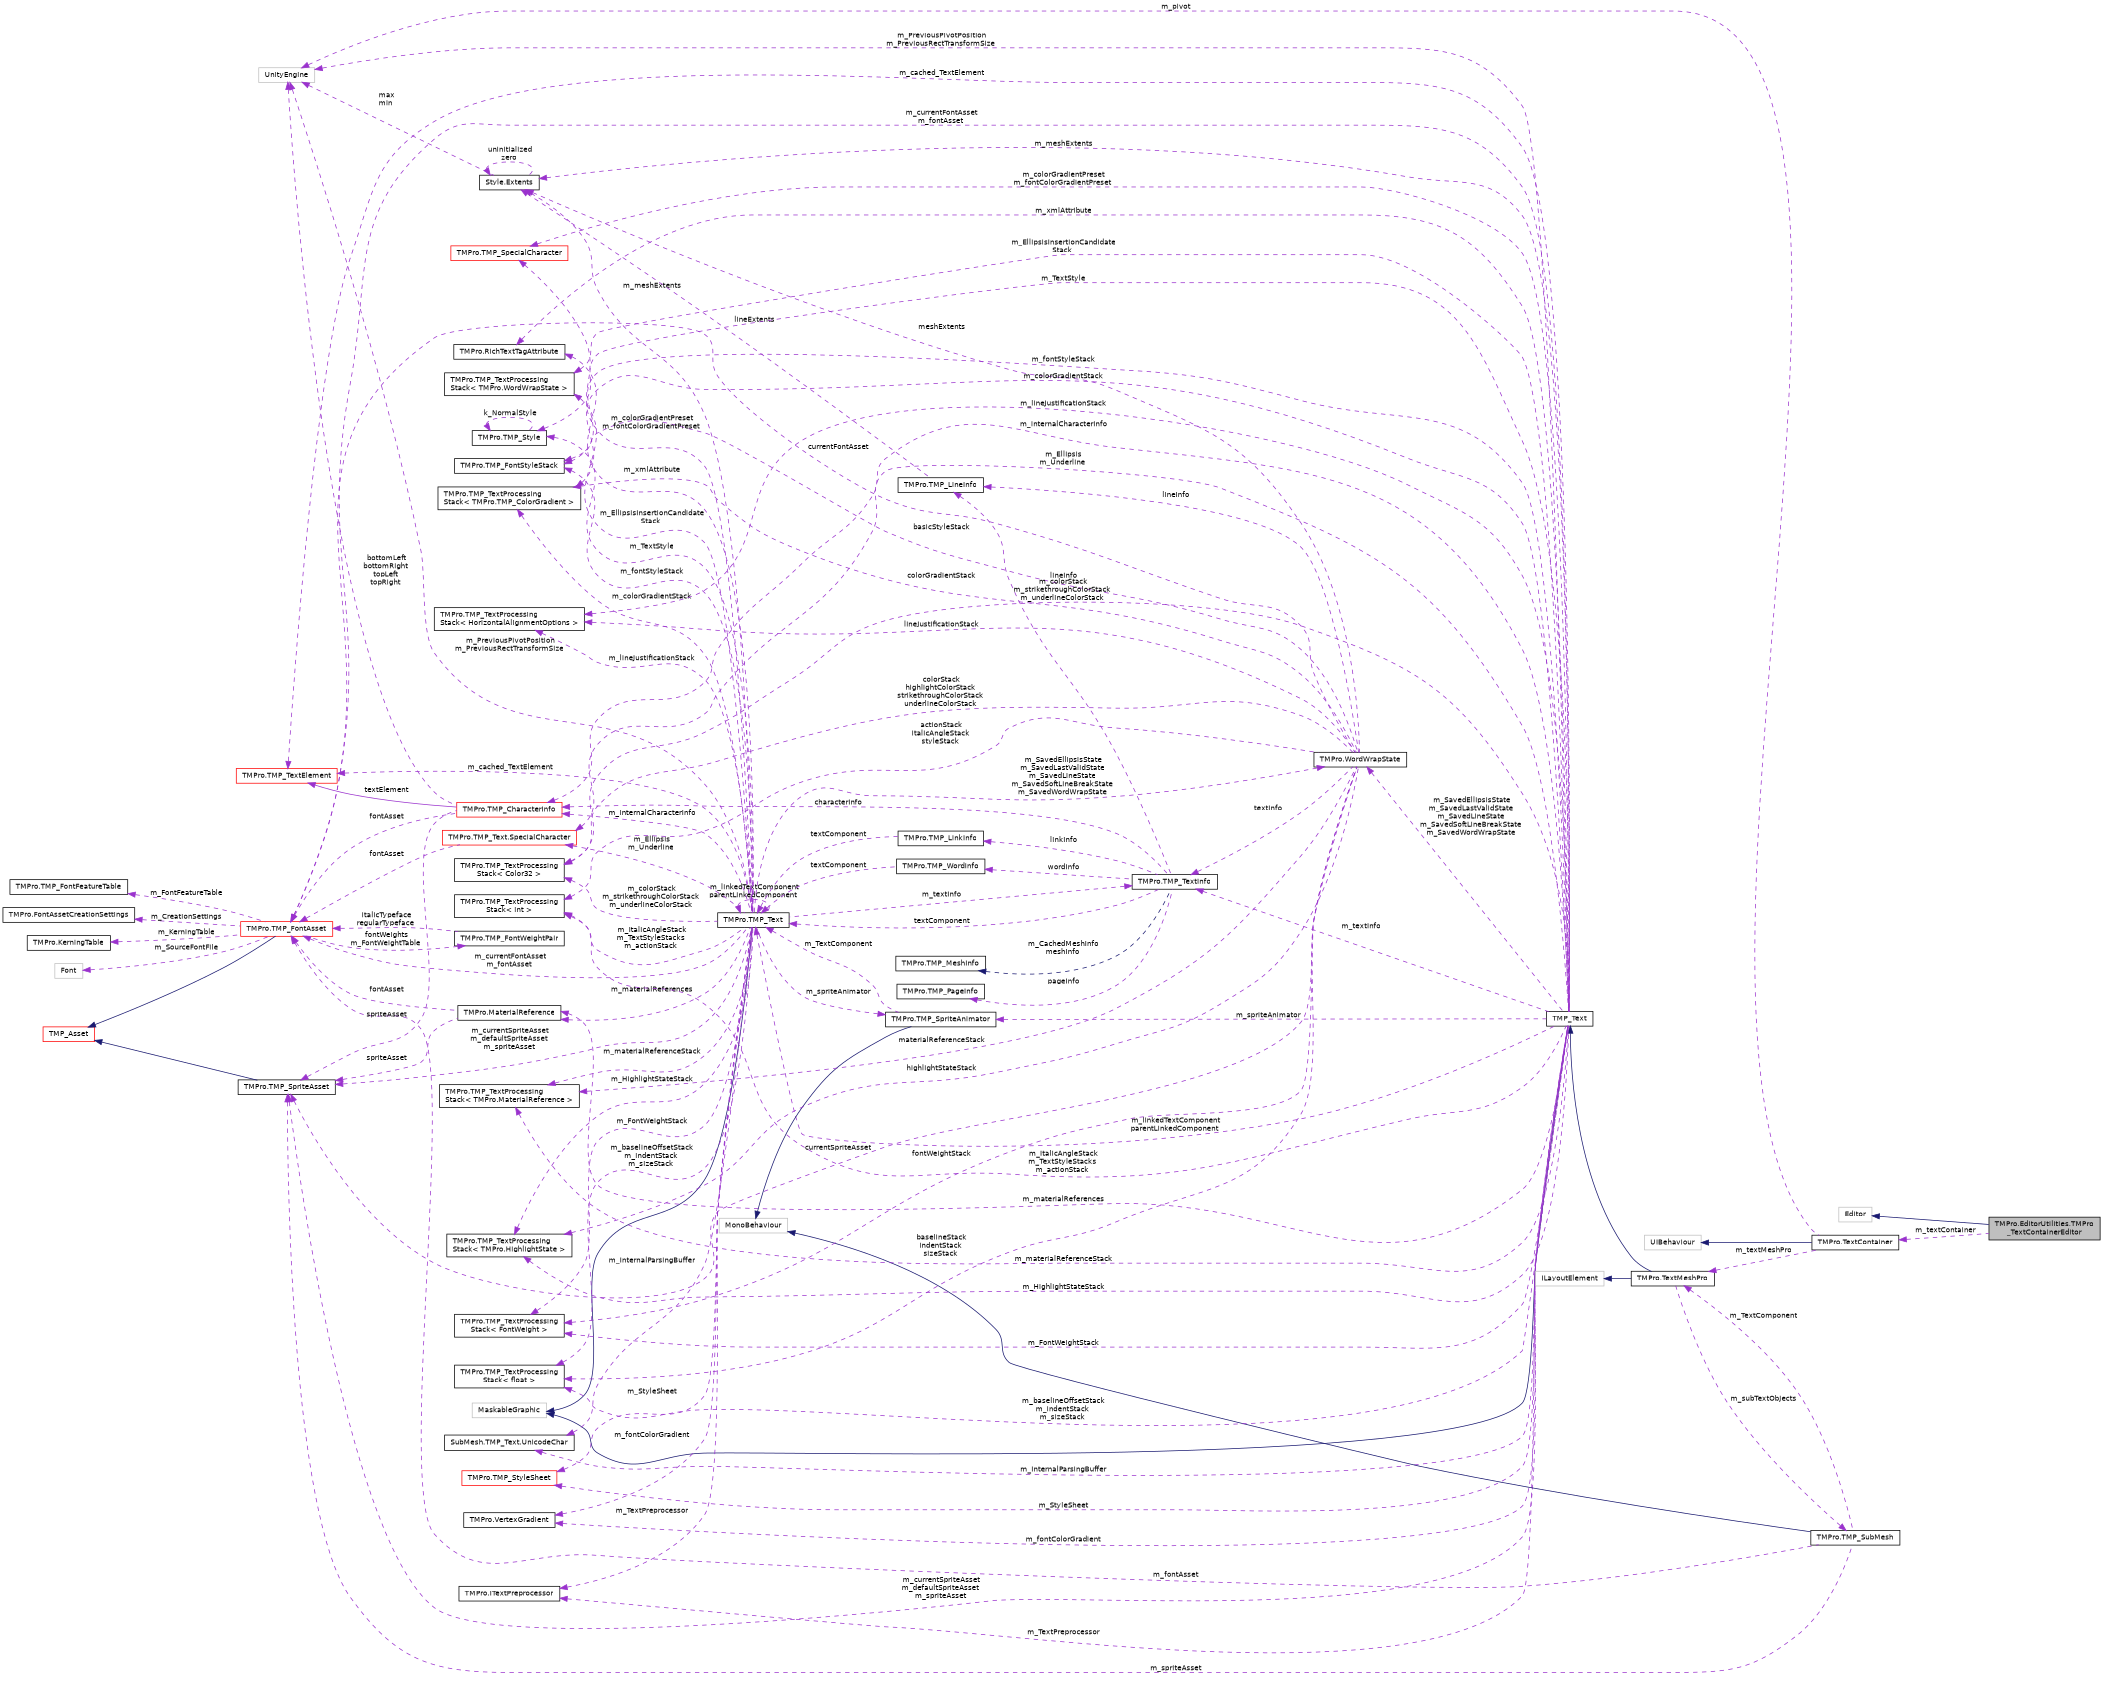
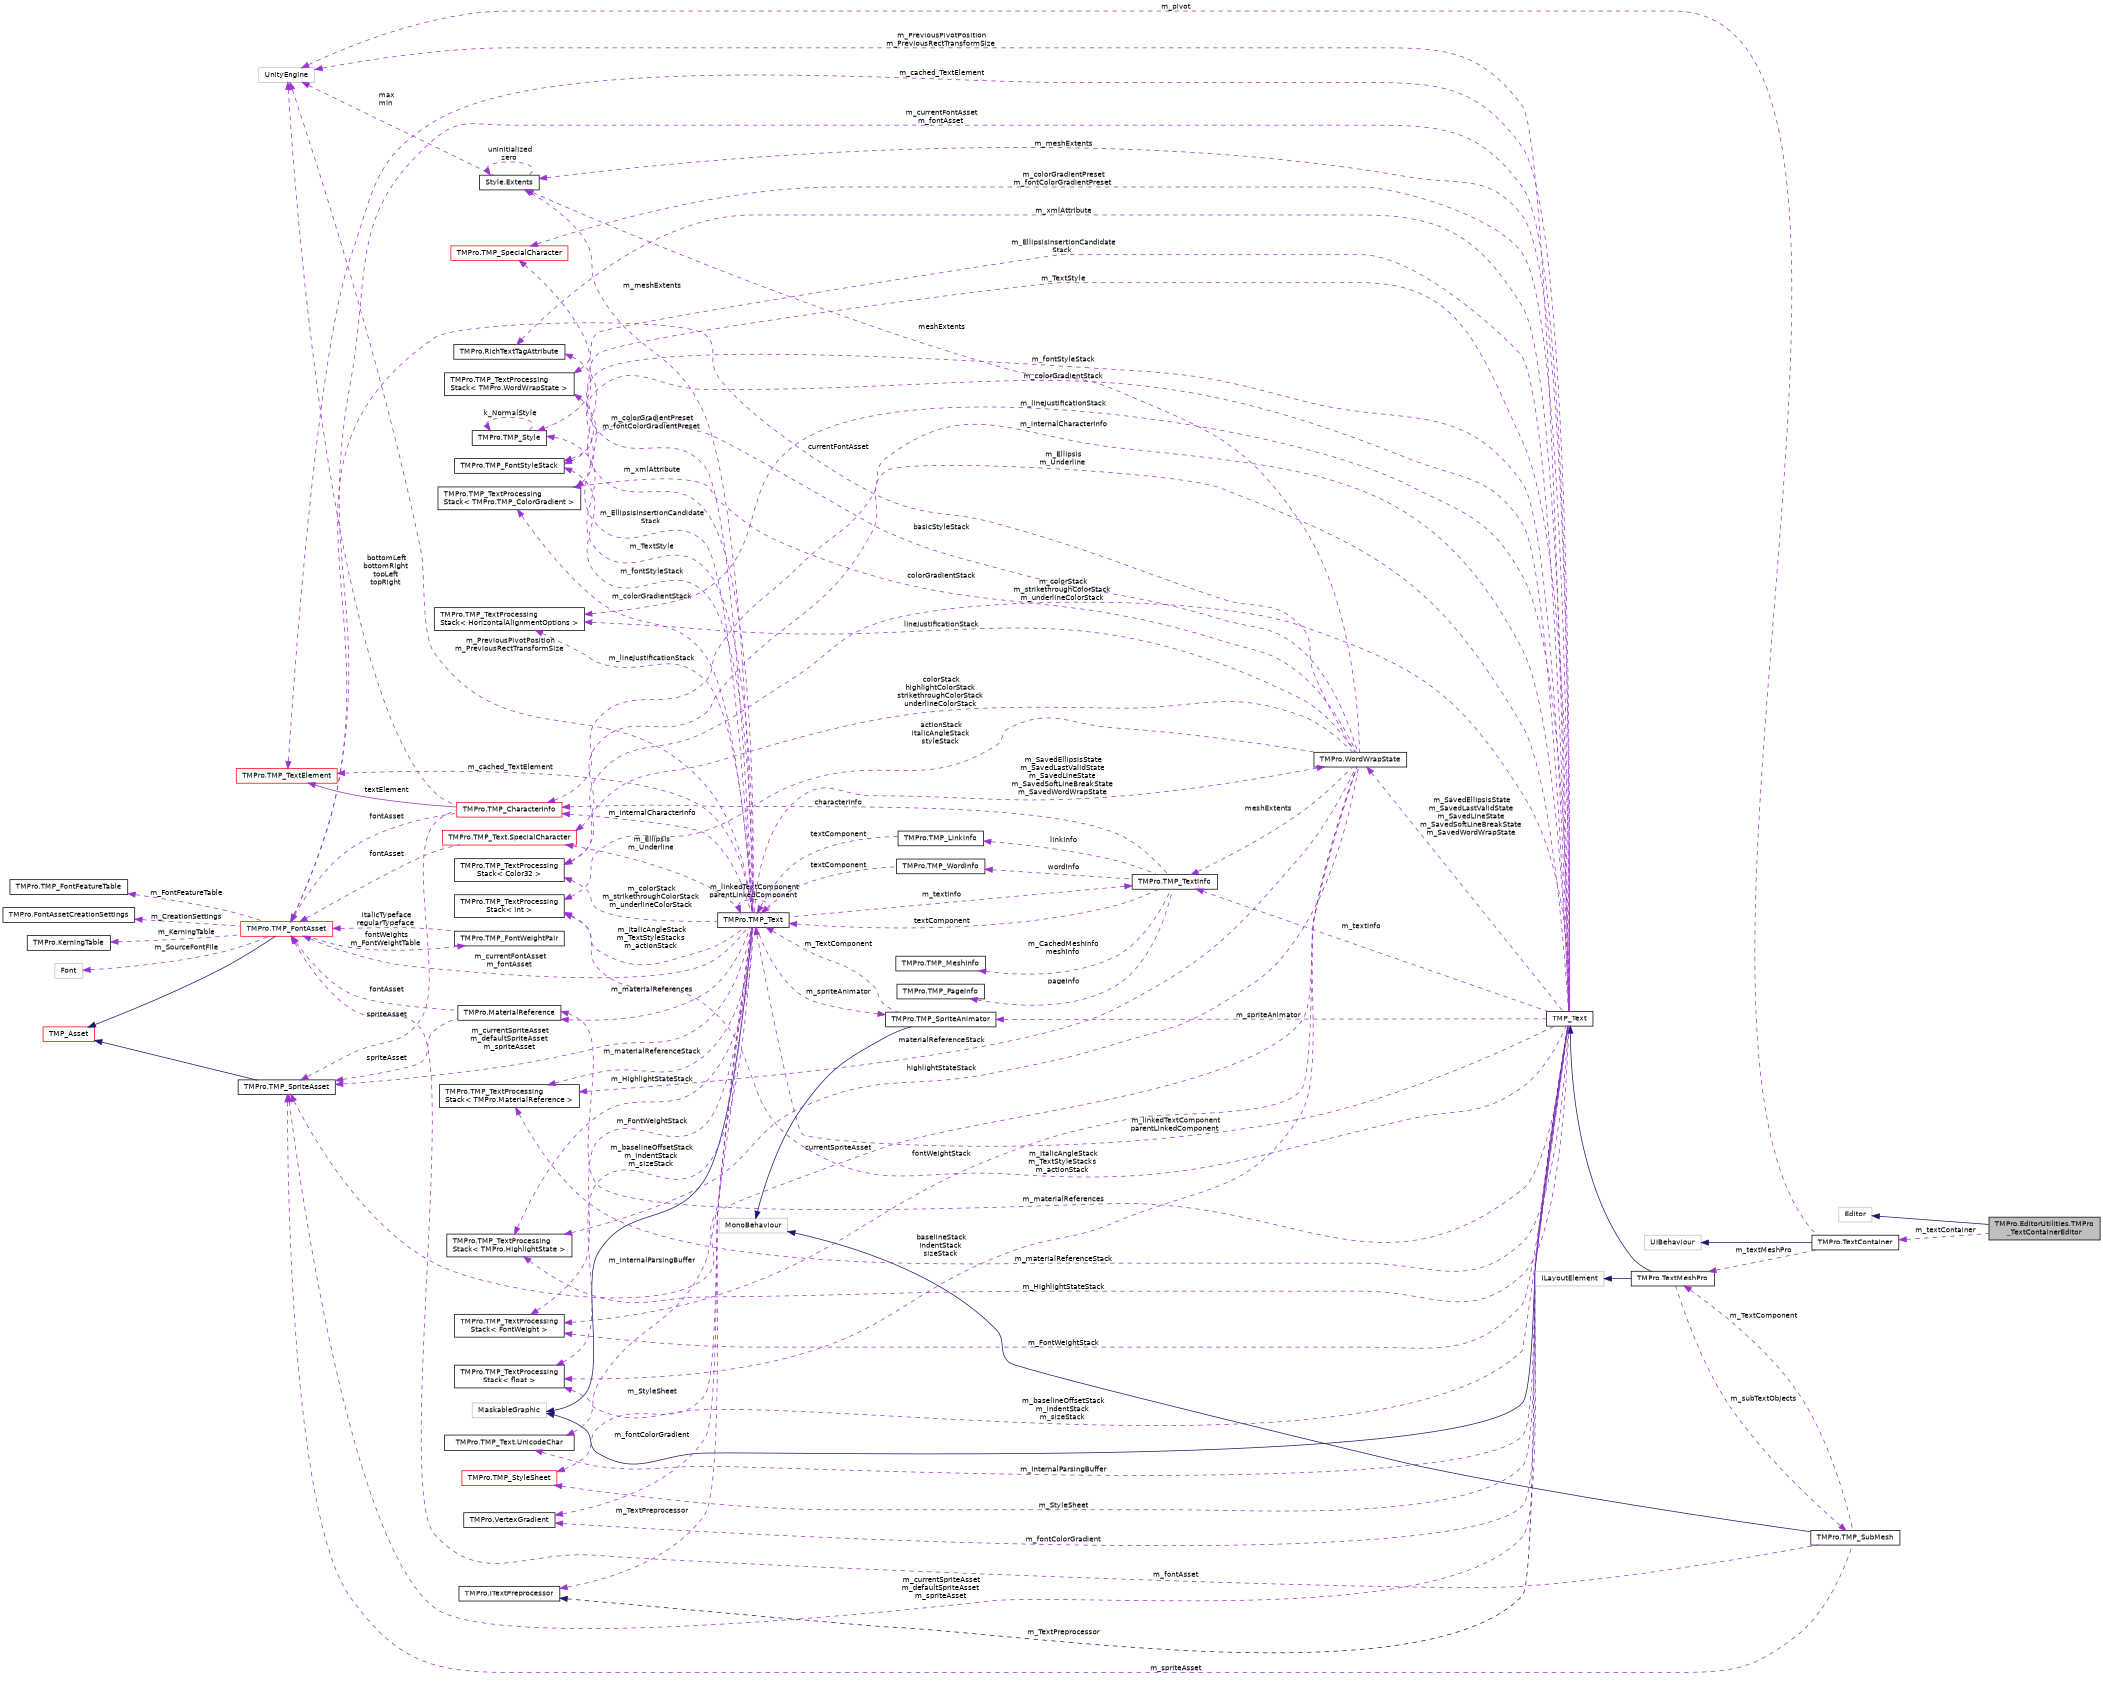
(941, 485) -> none
(1267, 809) -> (1267, 809)
(1095, 964) -> (1095, 964)
(509, 1443) -> (509, 1443)
(1336, 1650) -> (1336, 1650)
